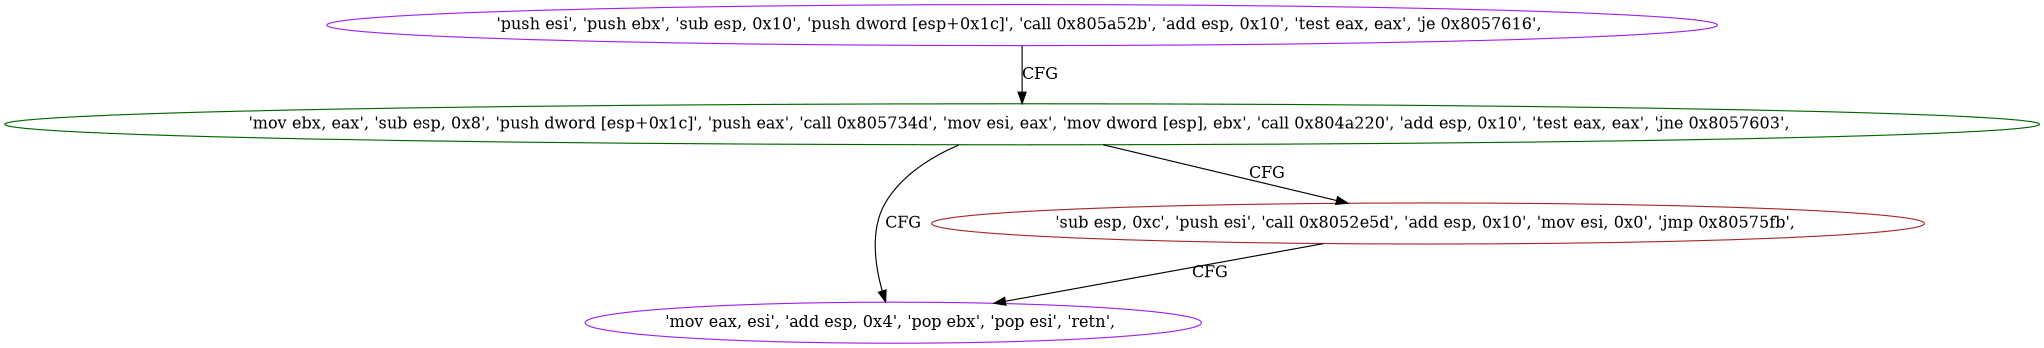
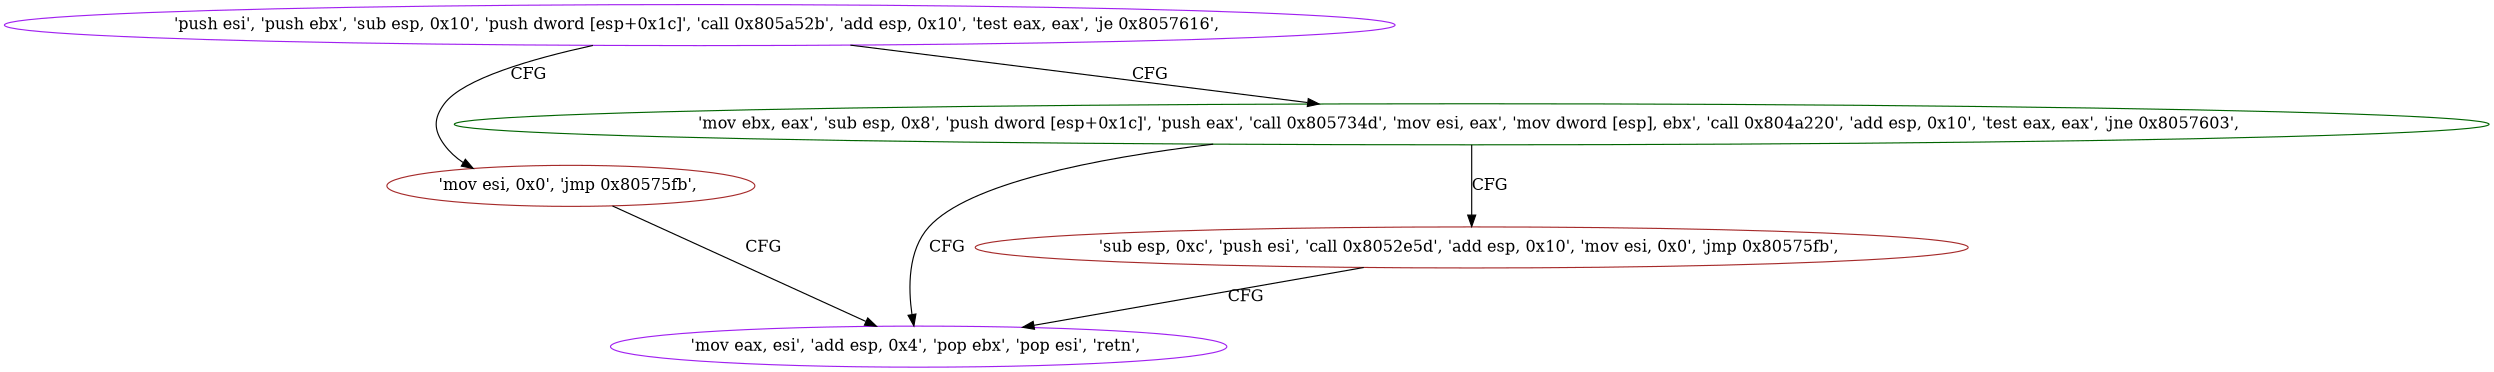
none -> (571, 186)
